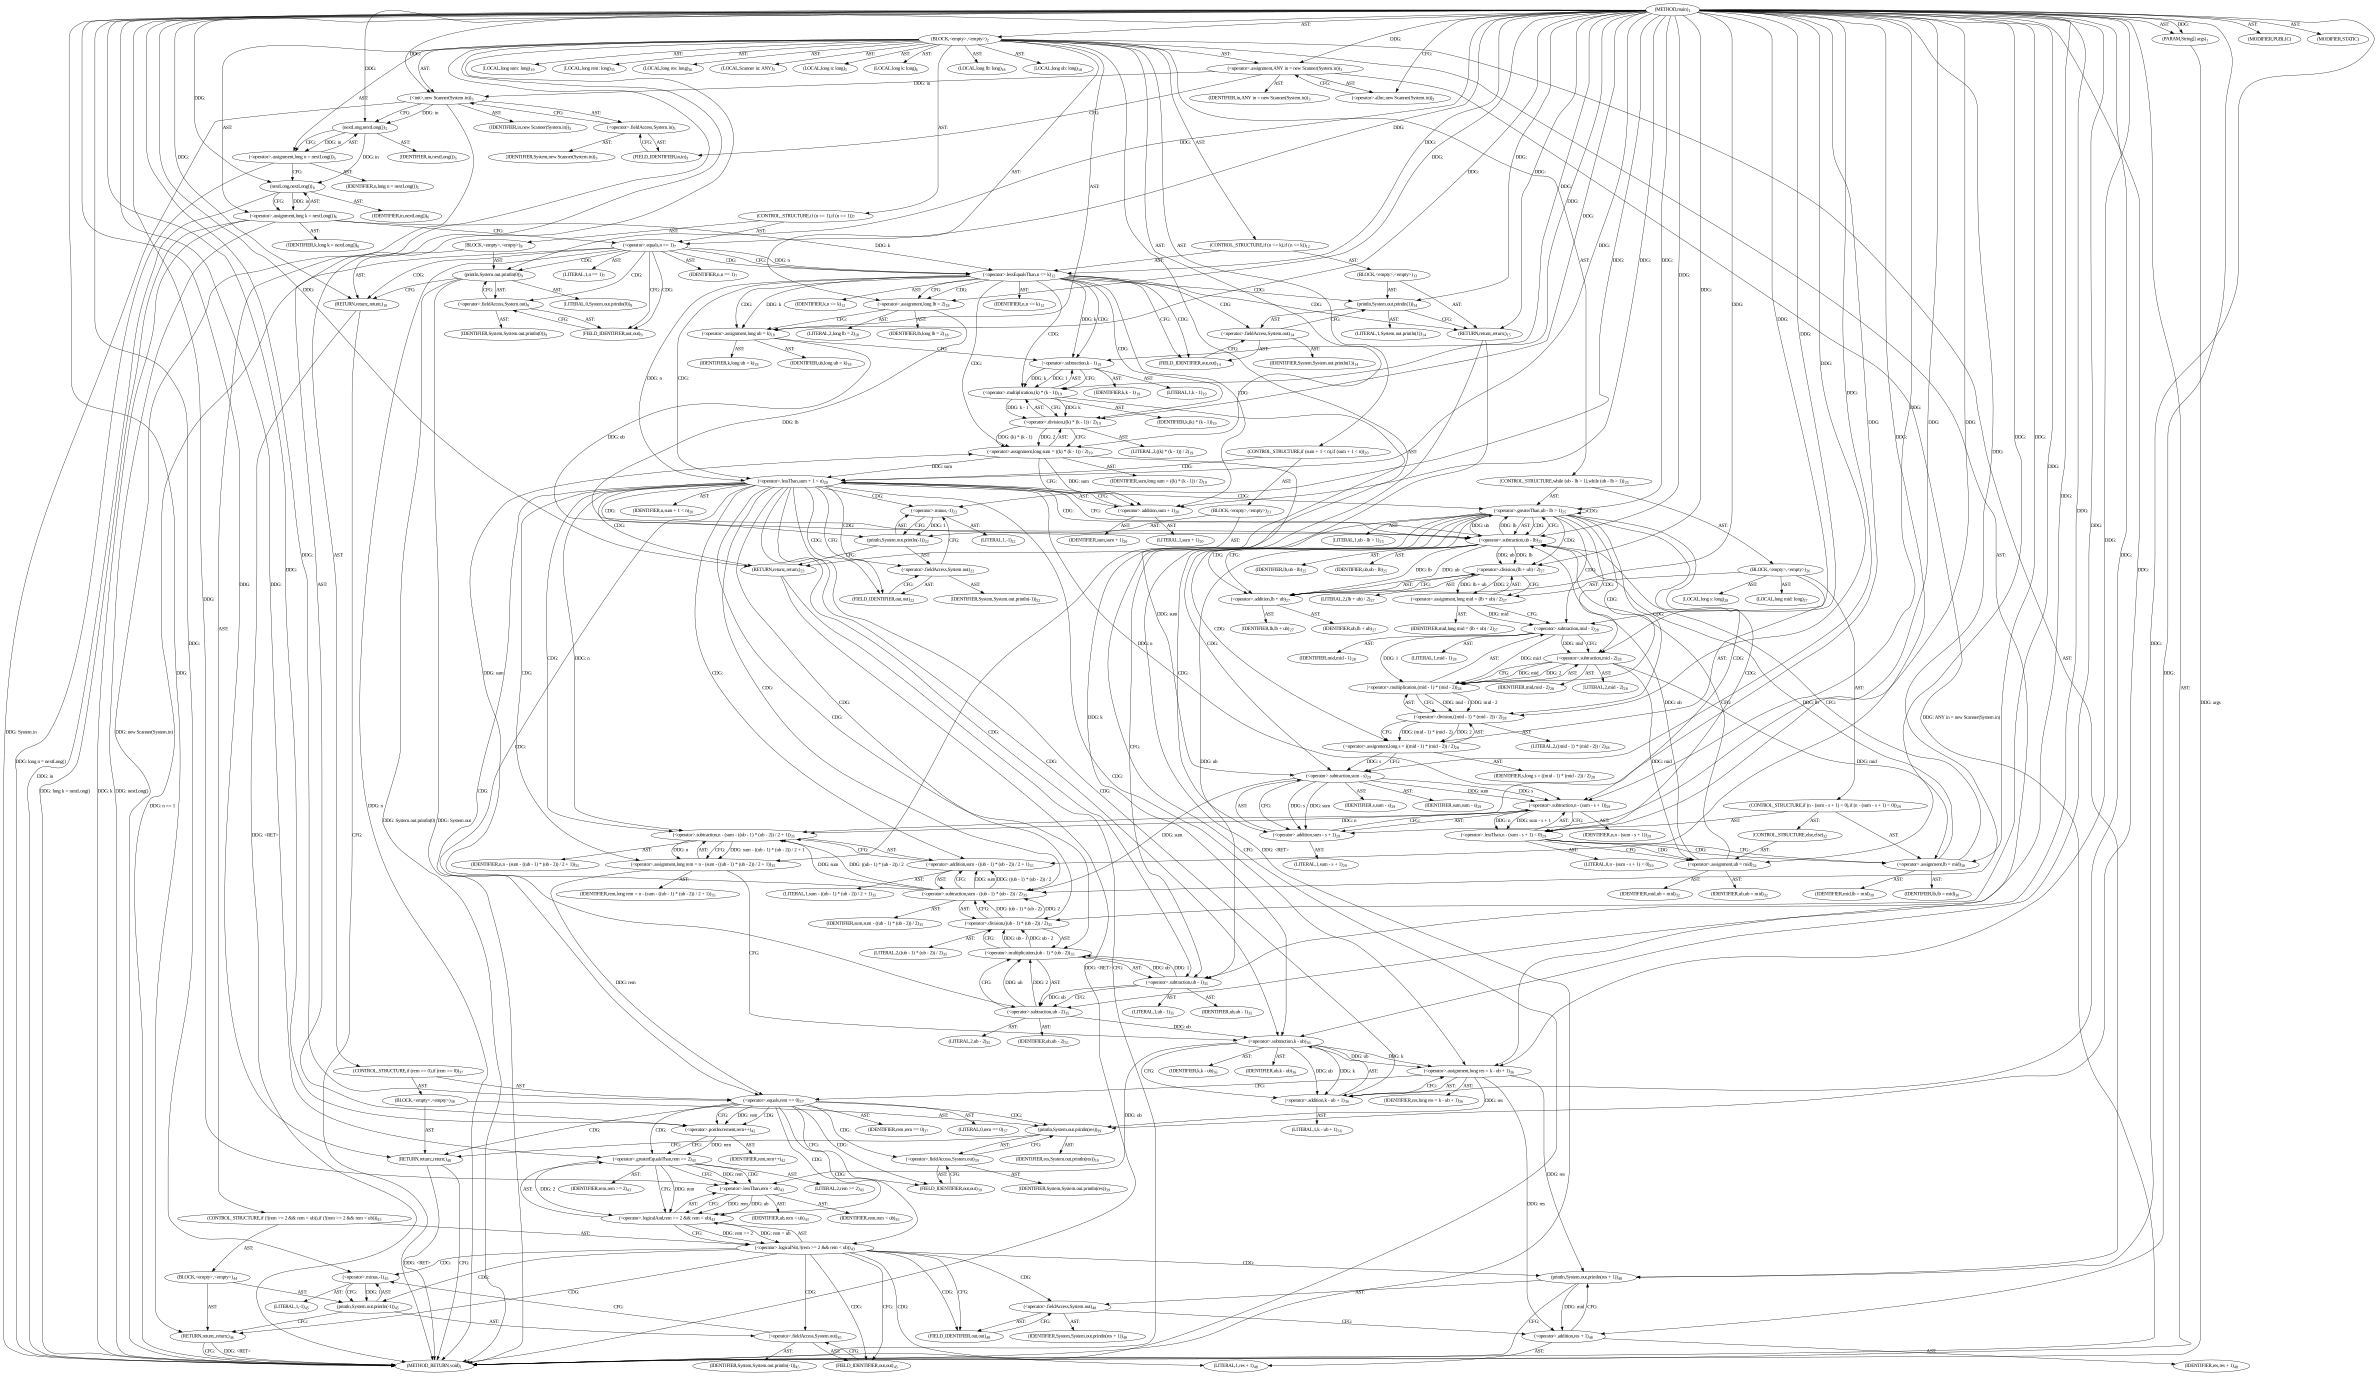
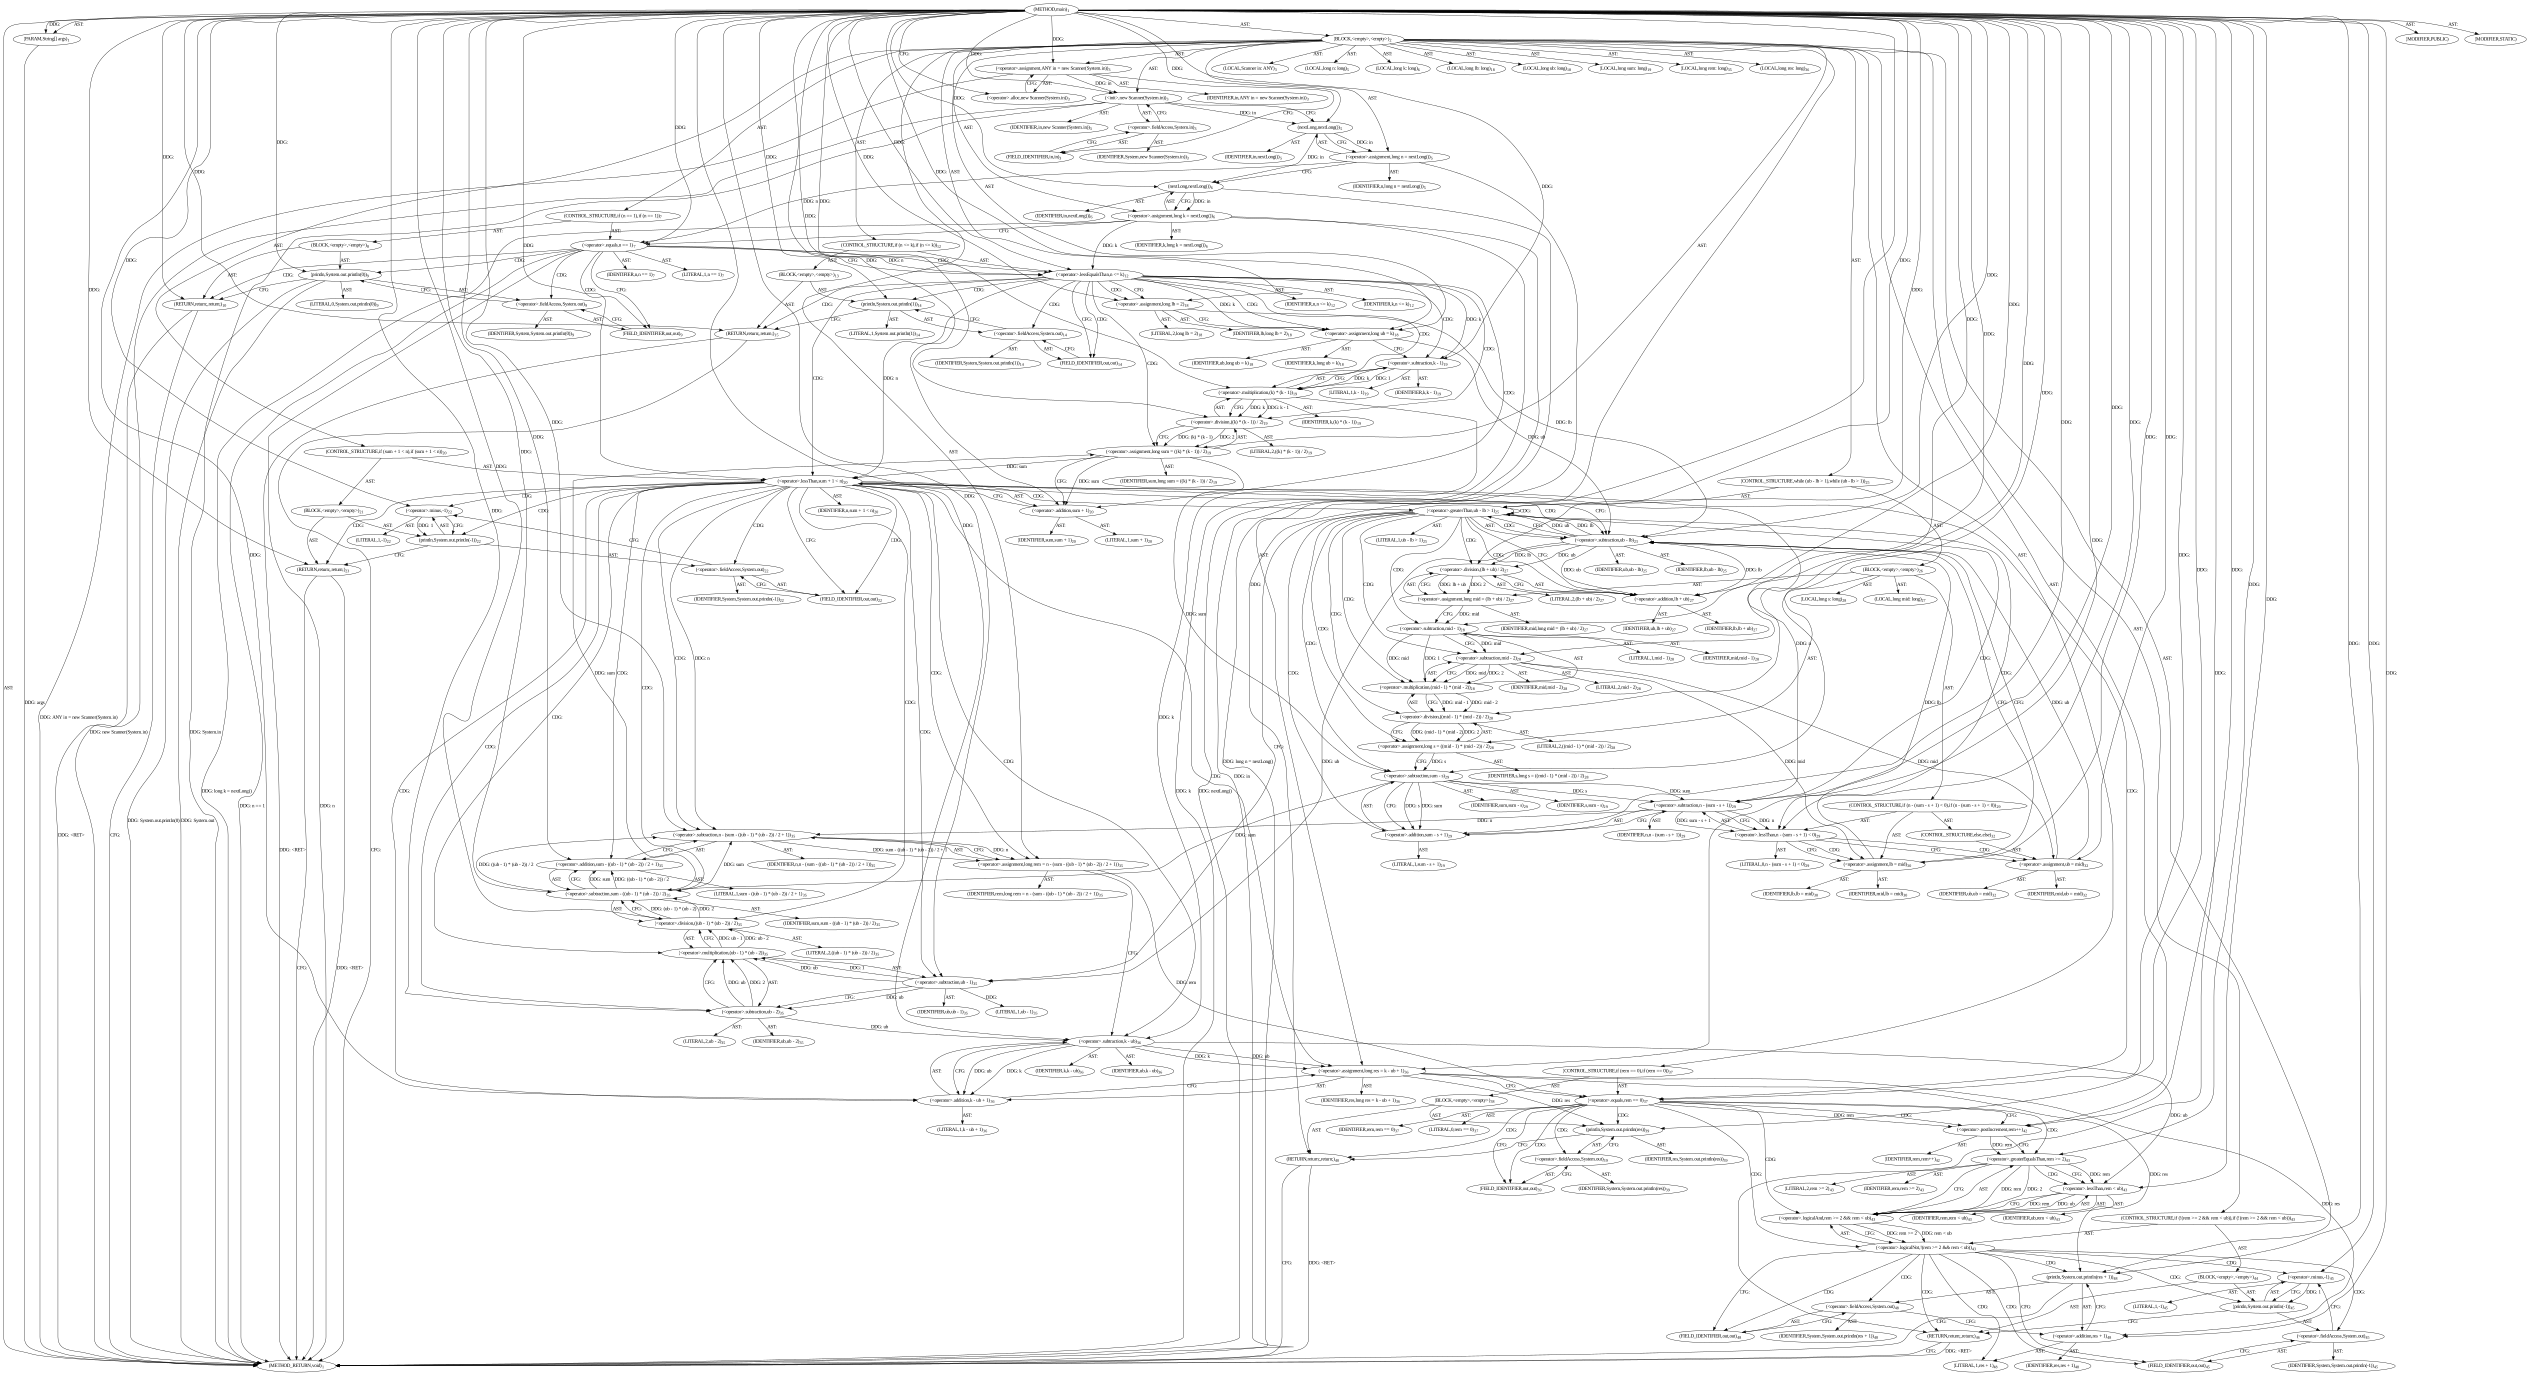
none -> (992, 178)
(1188, 467) -> (489, 467)
(1172, 998) -> (992, 998)
(1574, 1307) -> (2088, 1307)
